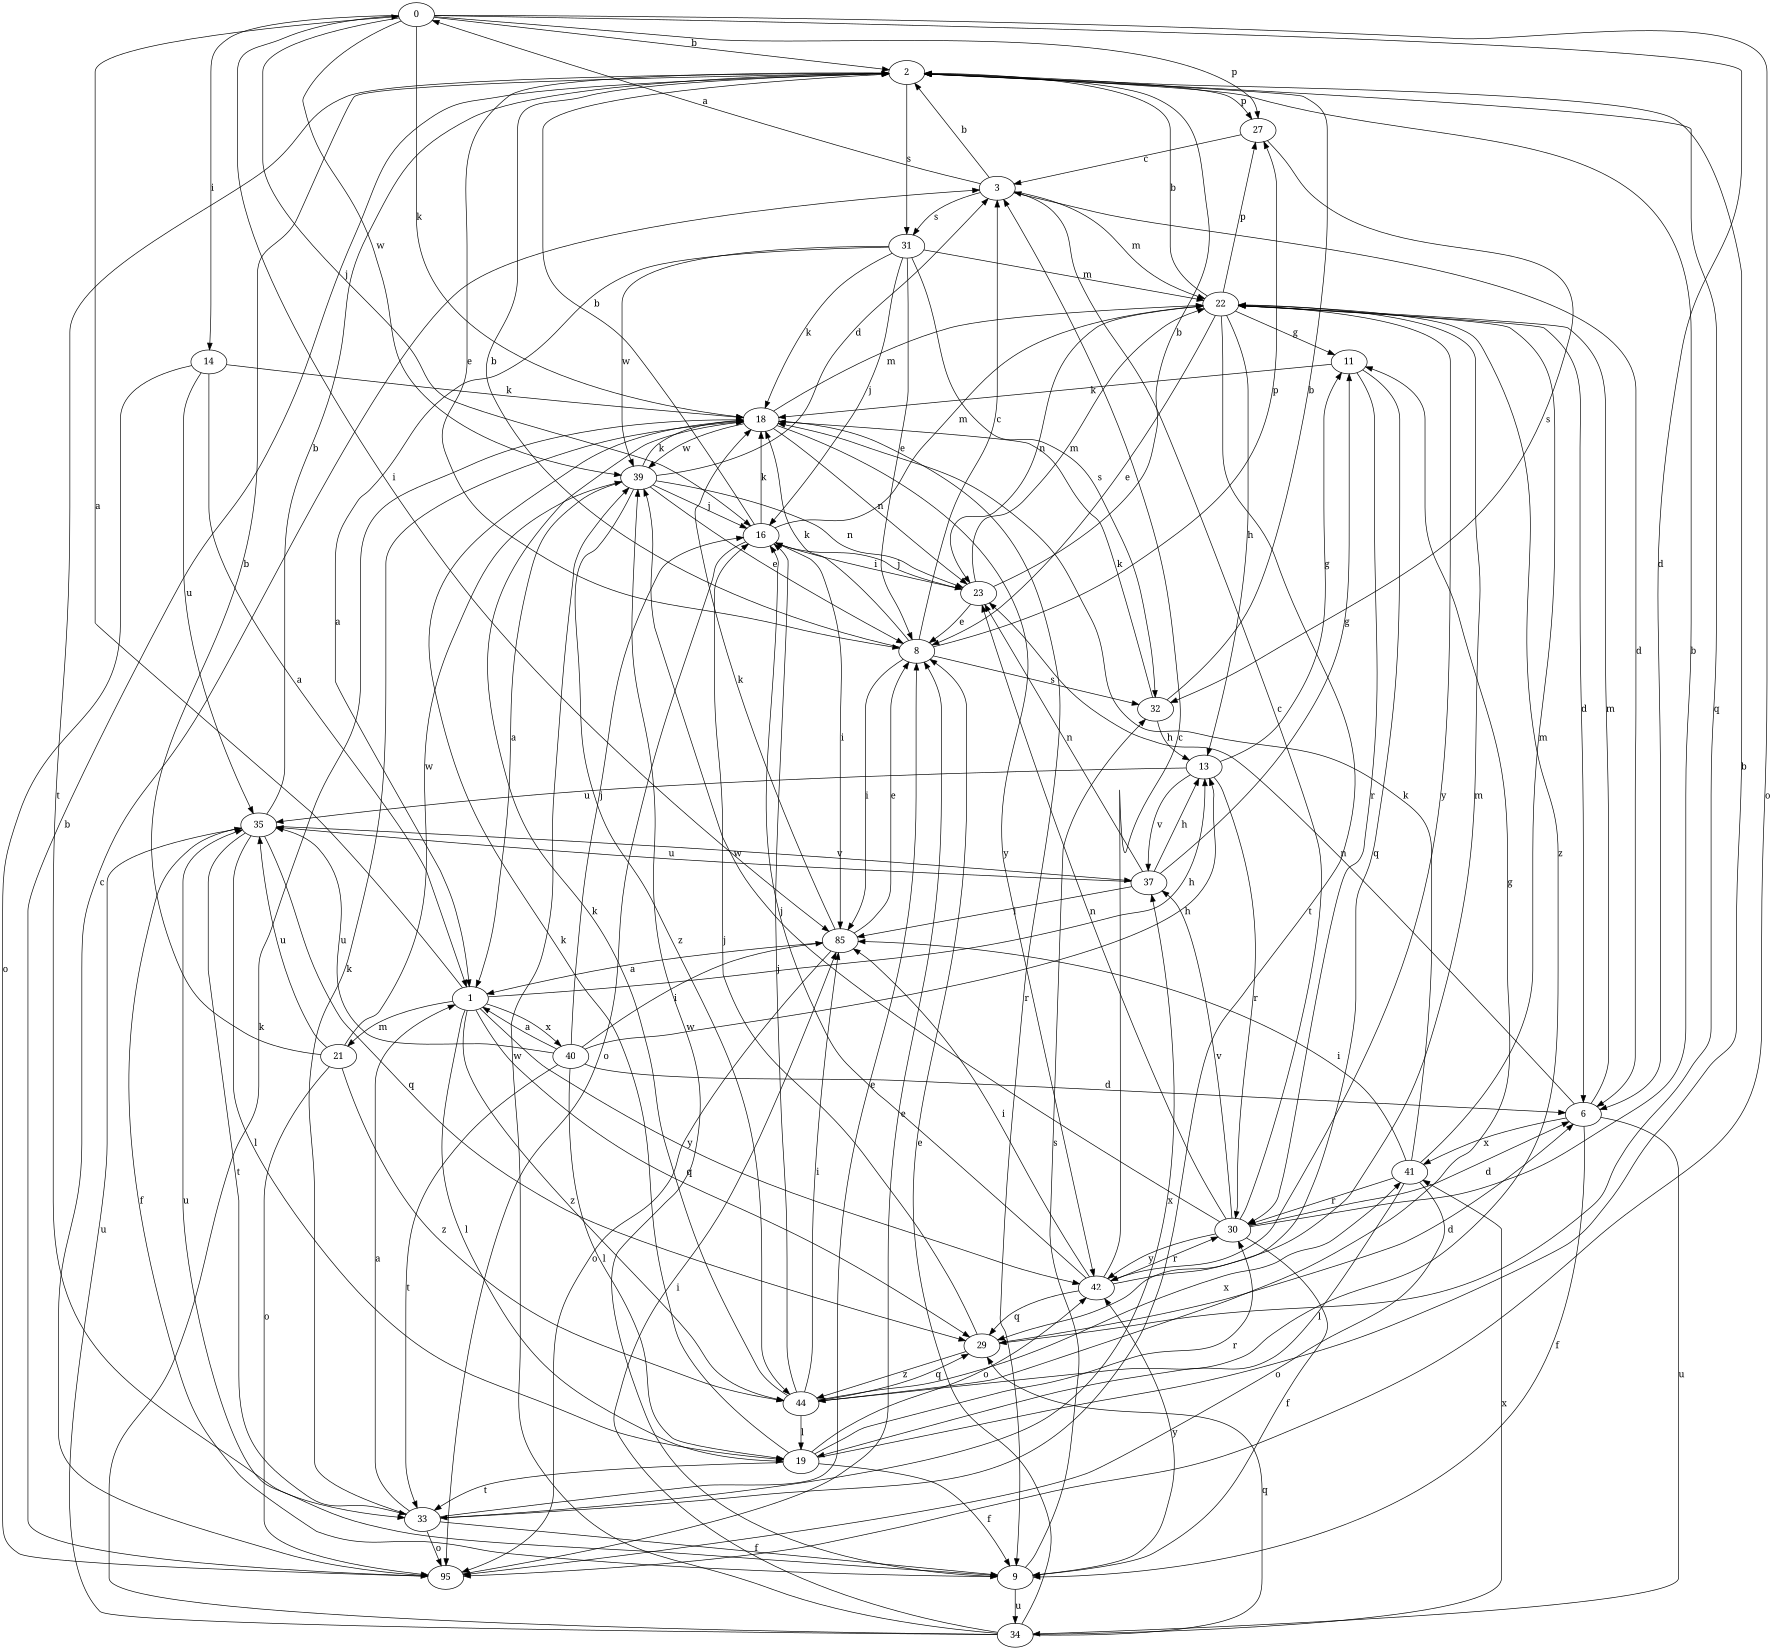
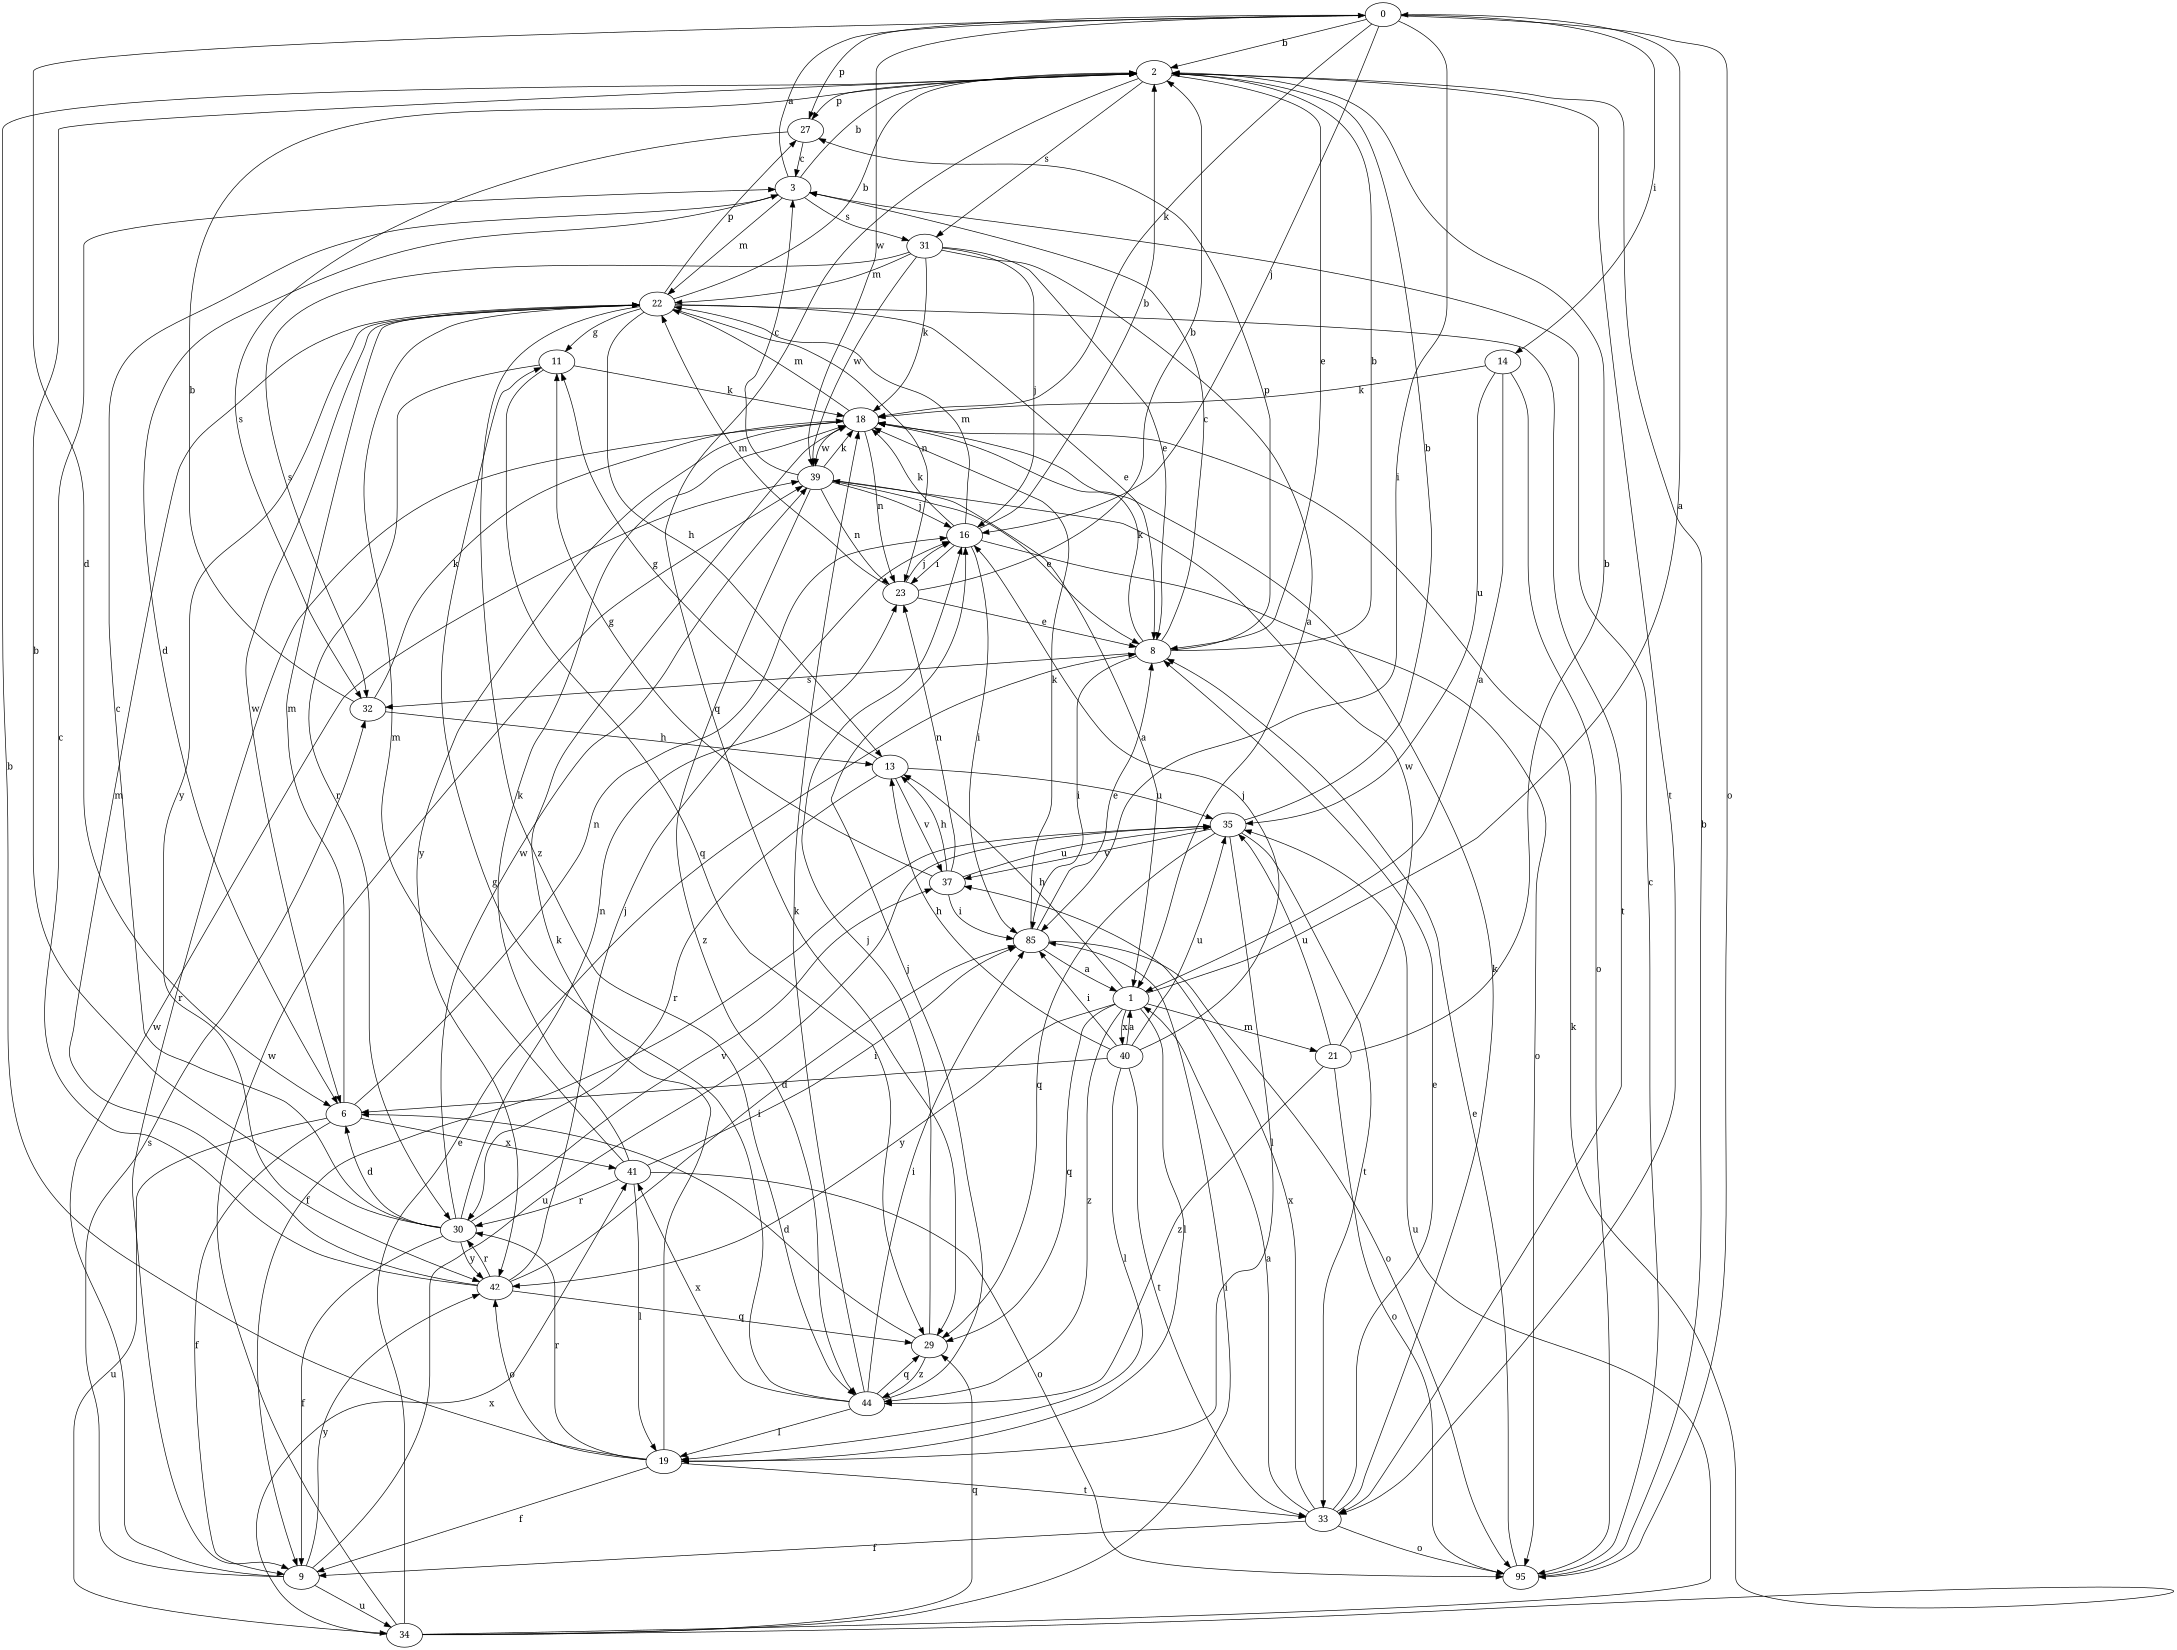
(859, 333) -> (777, 333)
(1584, 709) -> (256, 709)
(1305, 822) -> (620, 777)
